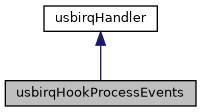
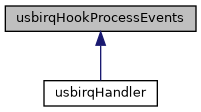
(101, 63) -> (101, 63)
